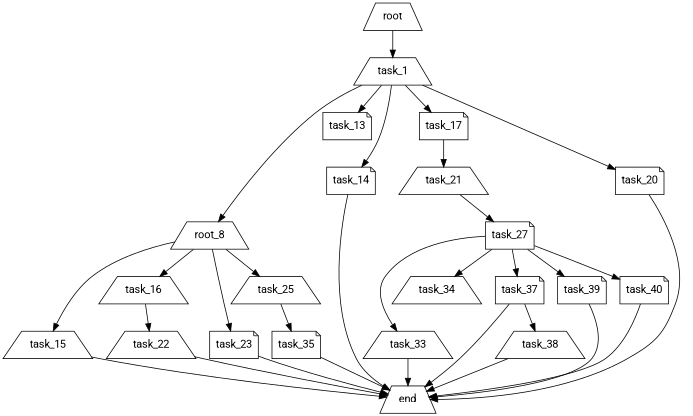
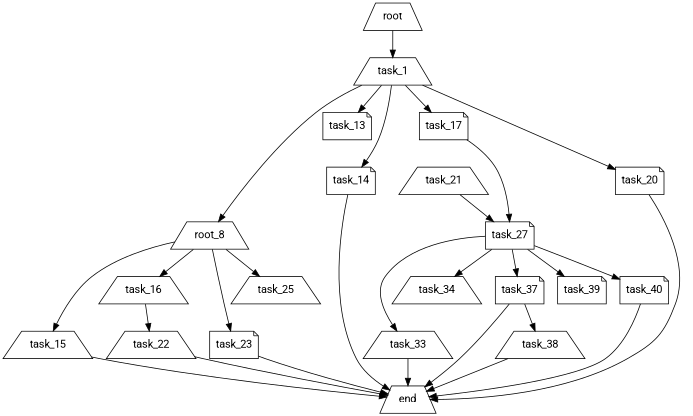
(444, 150) -> (498, 171)
(296, 345) -> none
(590, 360) -> none
